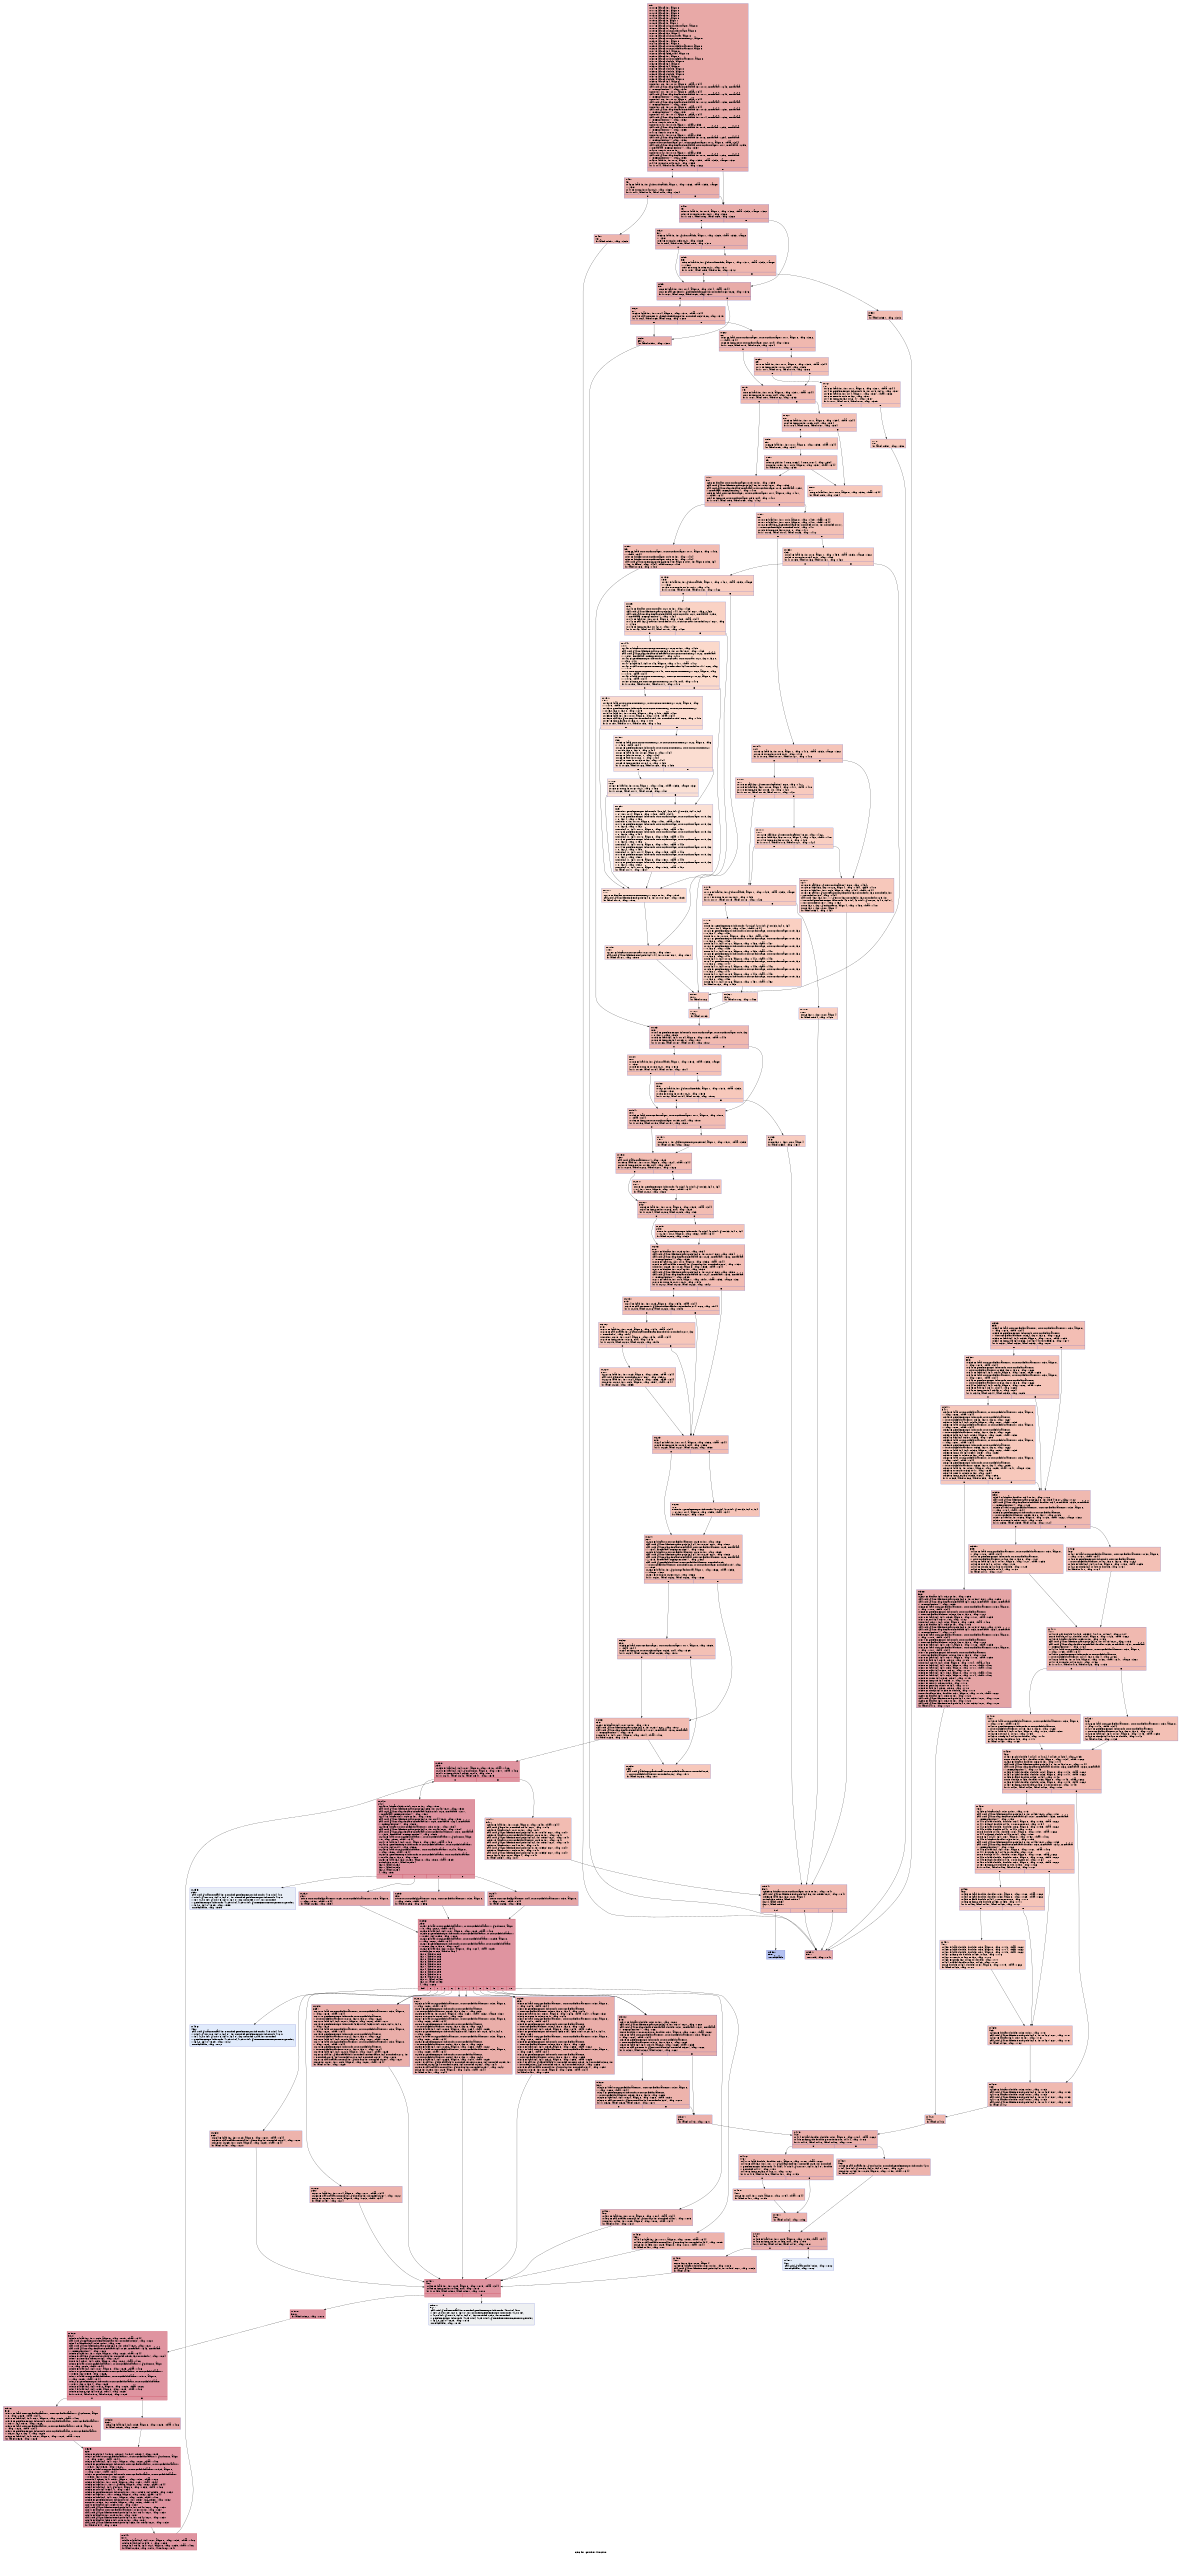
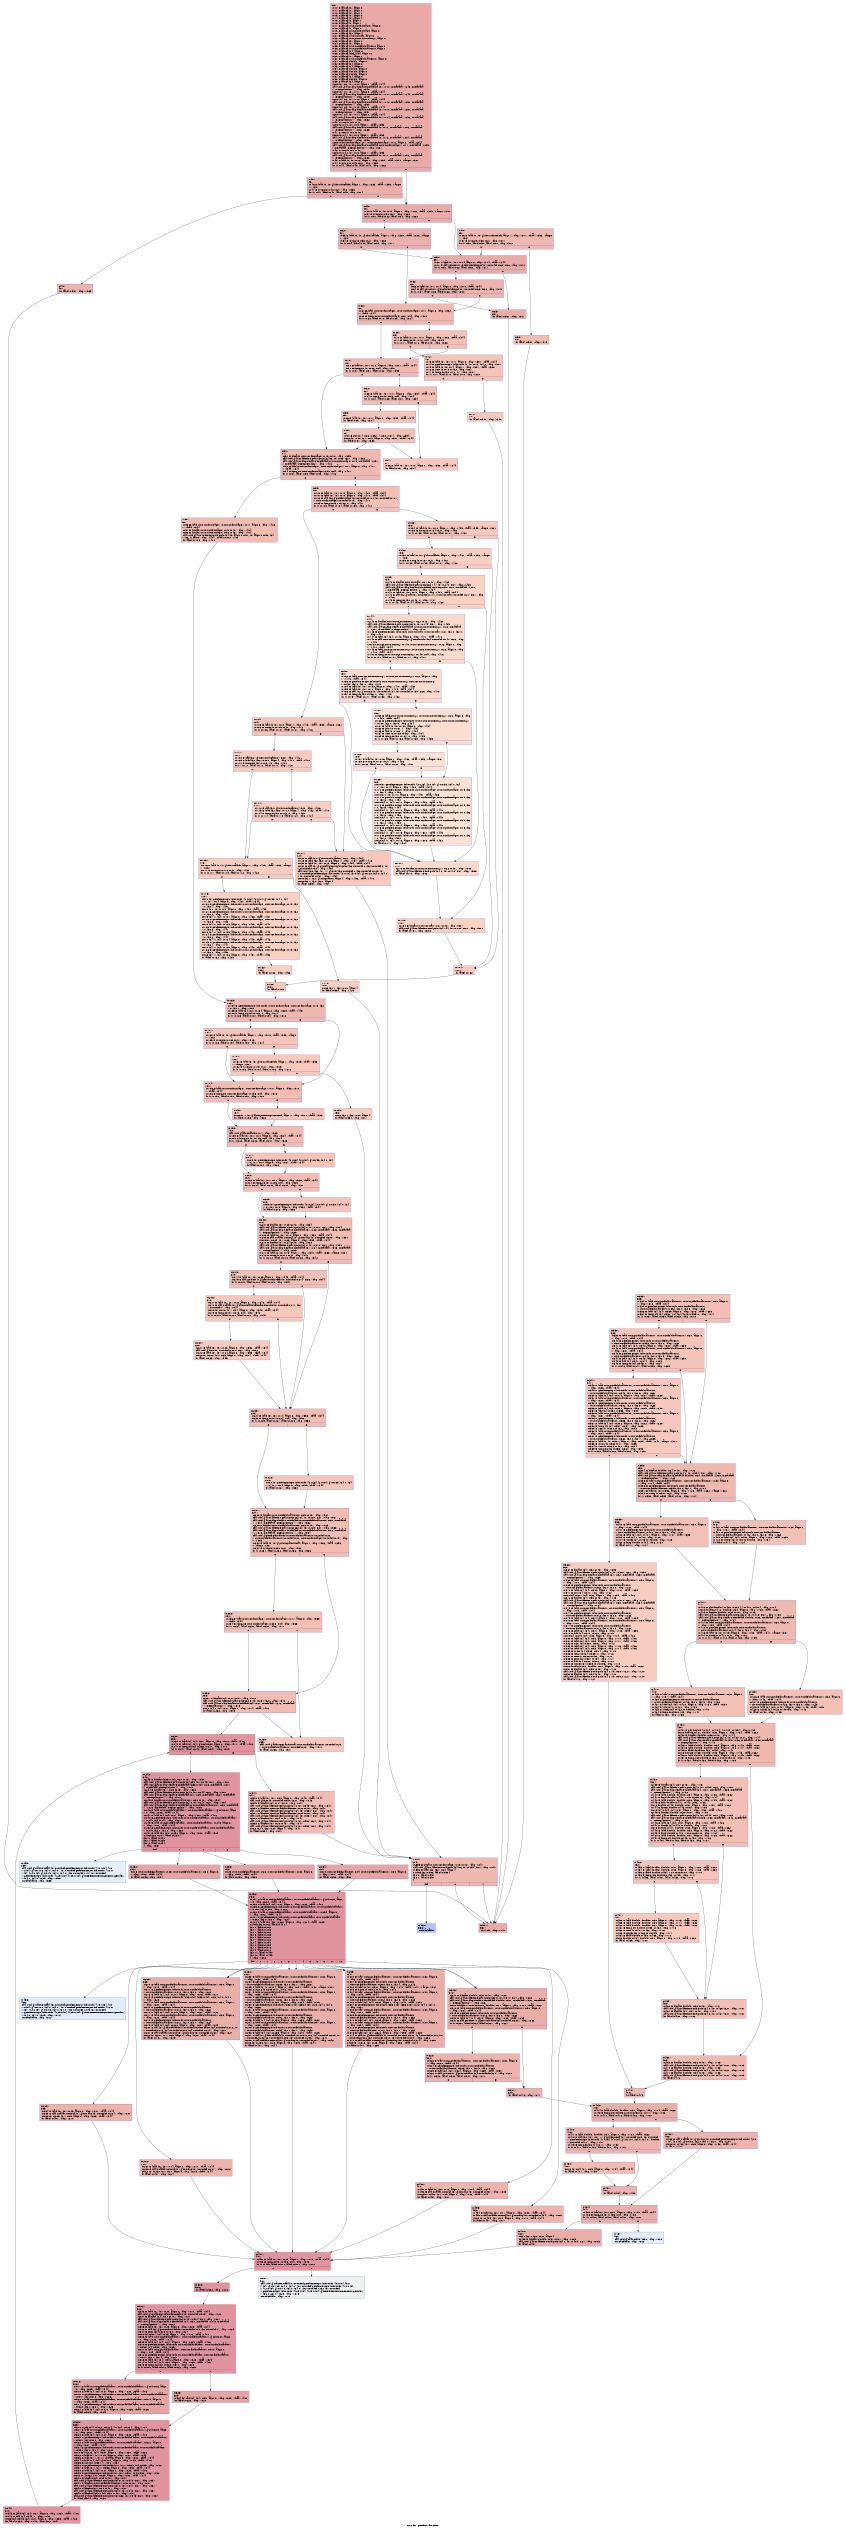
(725, 252) -> (407, 276)
(964, 1649) -> (609, 1622)
